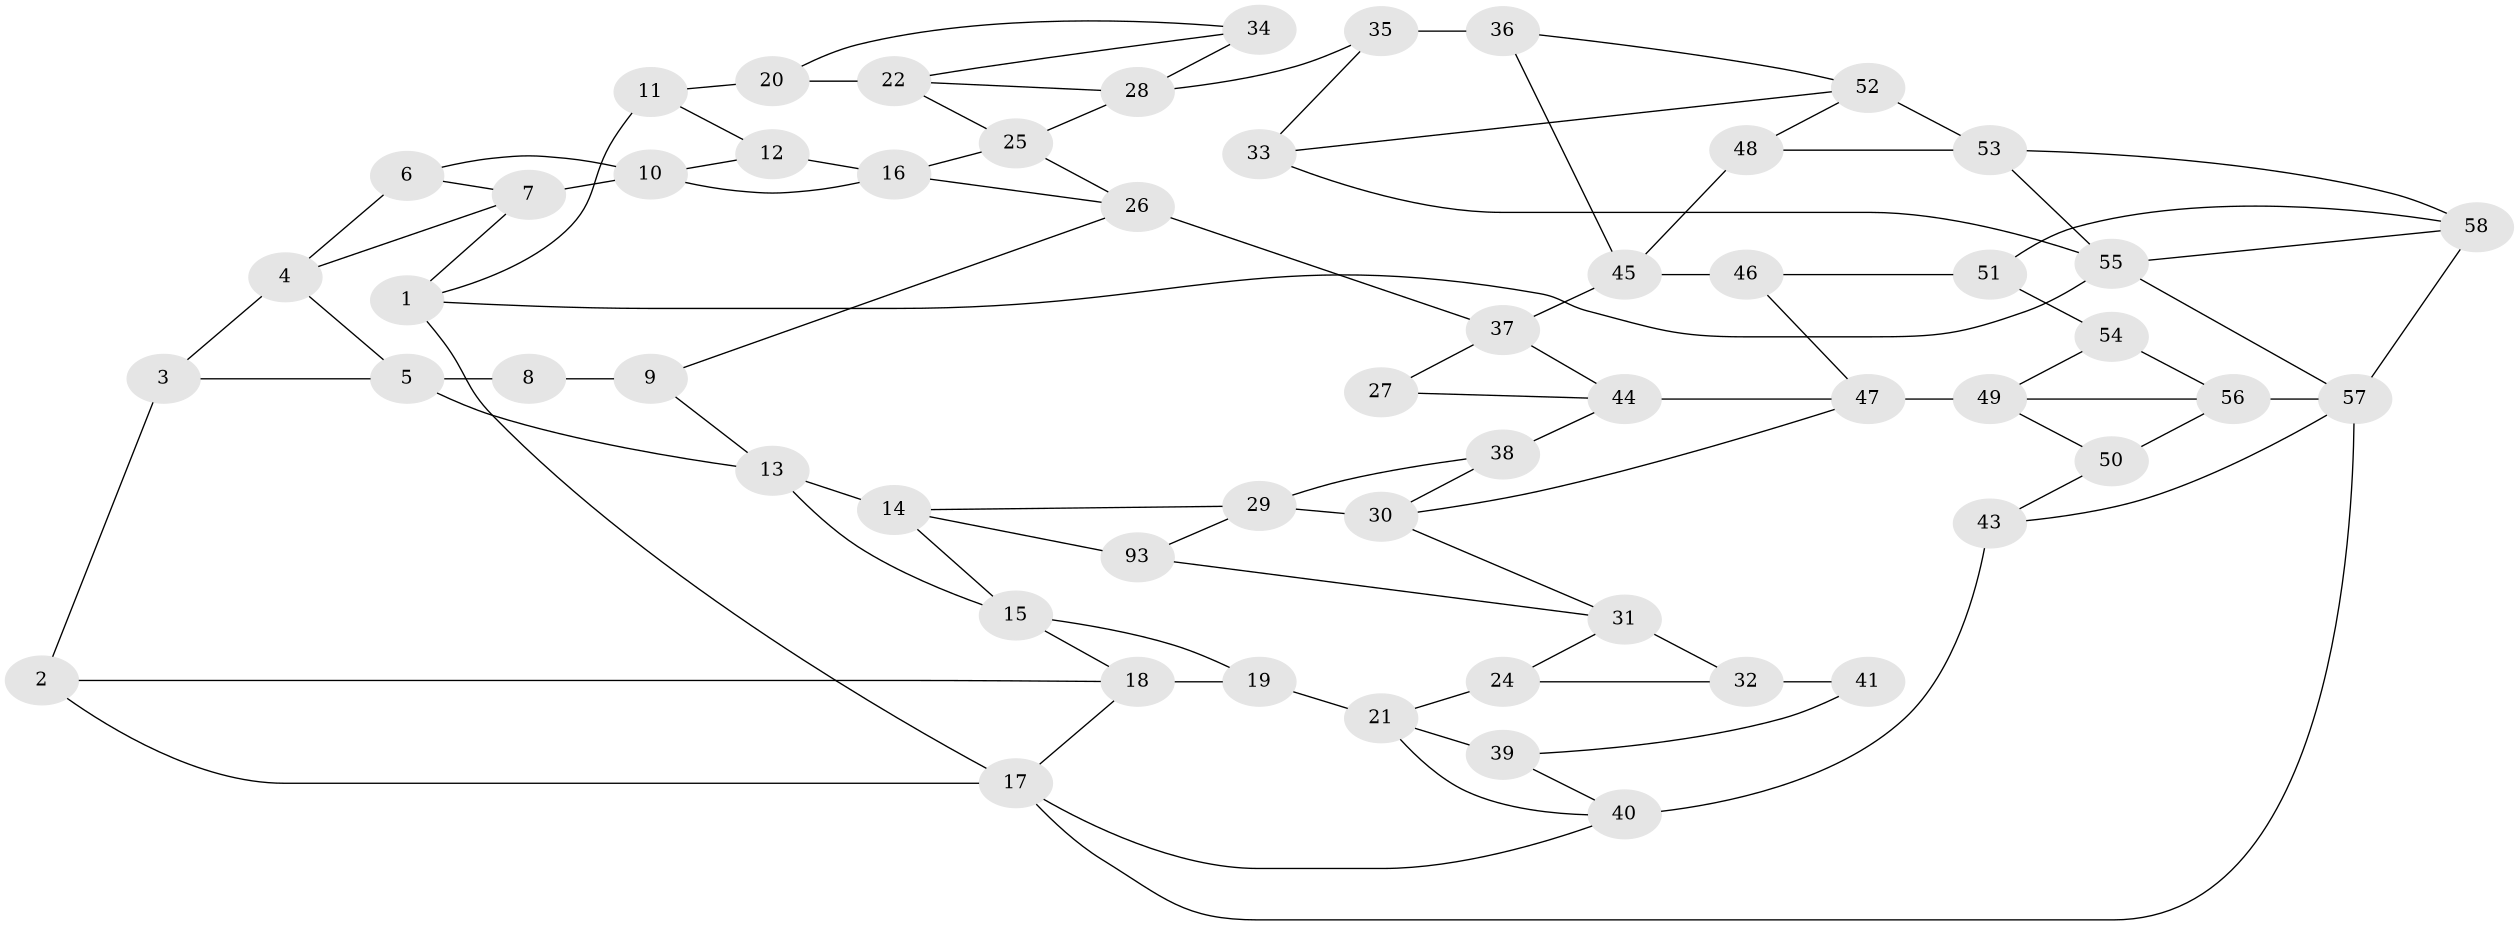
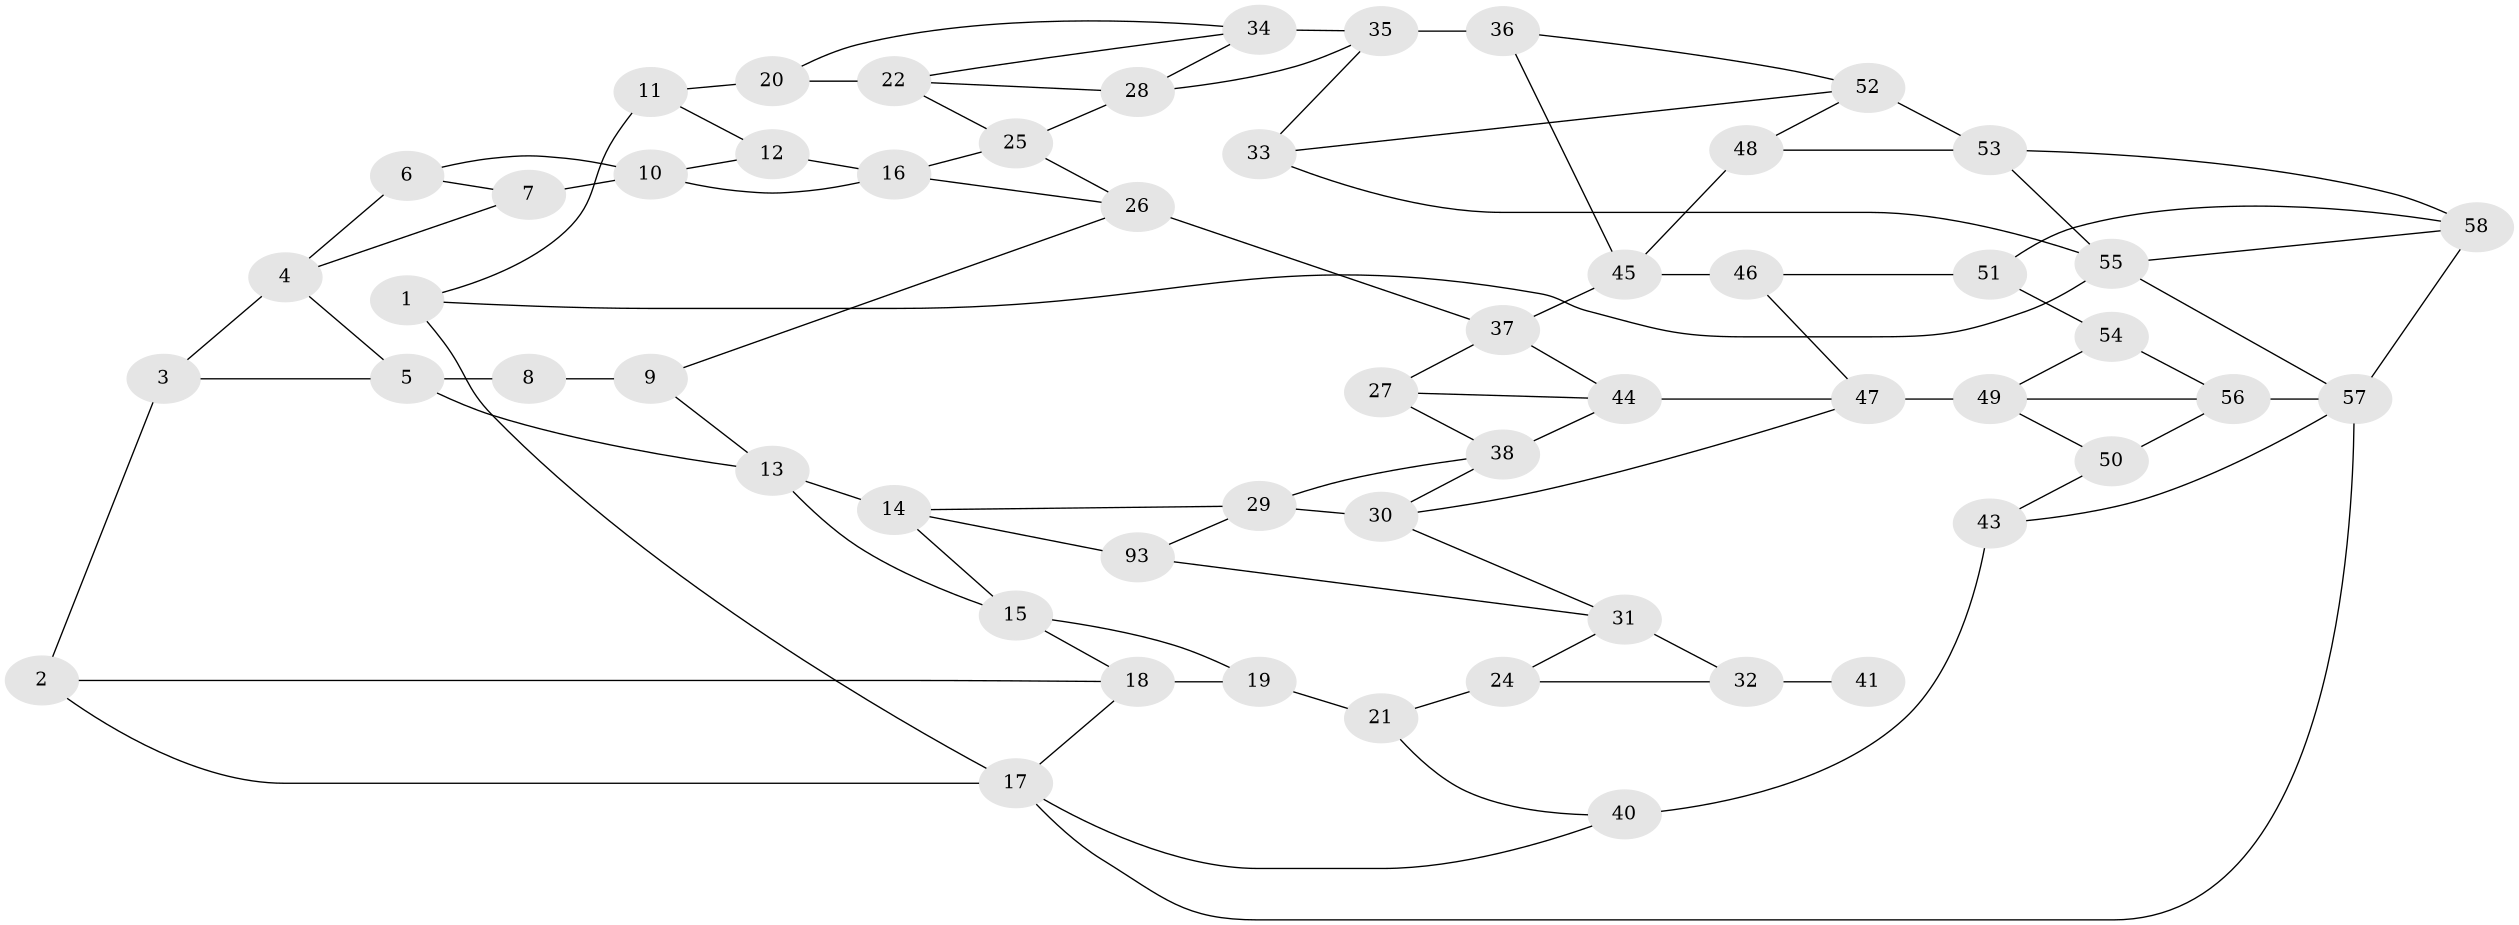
none -> (1321, 30)
(468, 247) -> none
none -> (1442, 423)
(1503, 755) -> none
